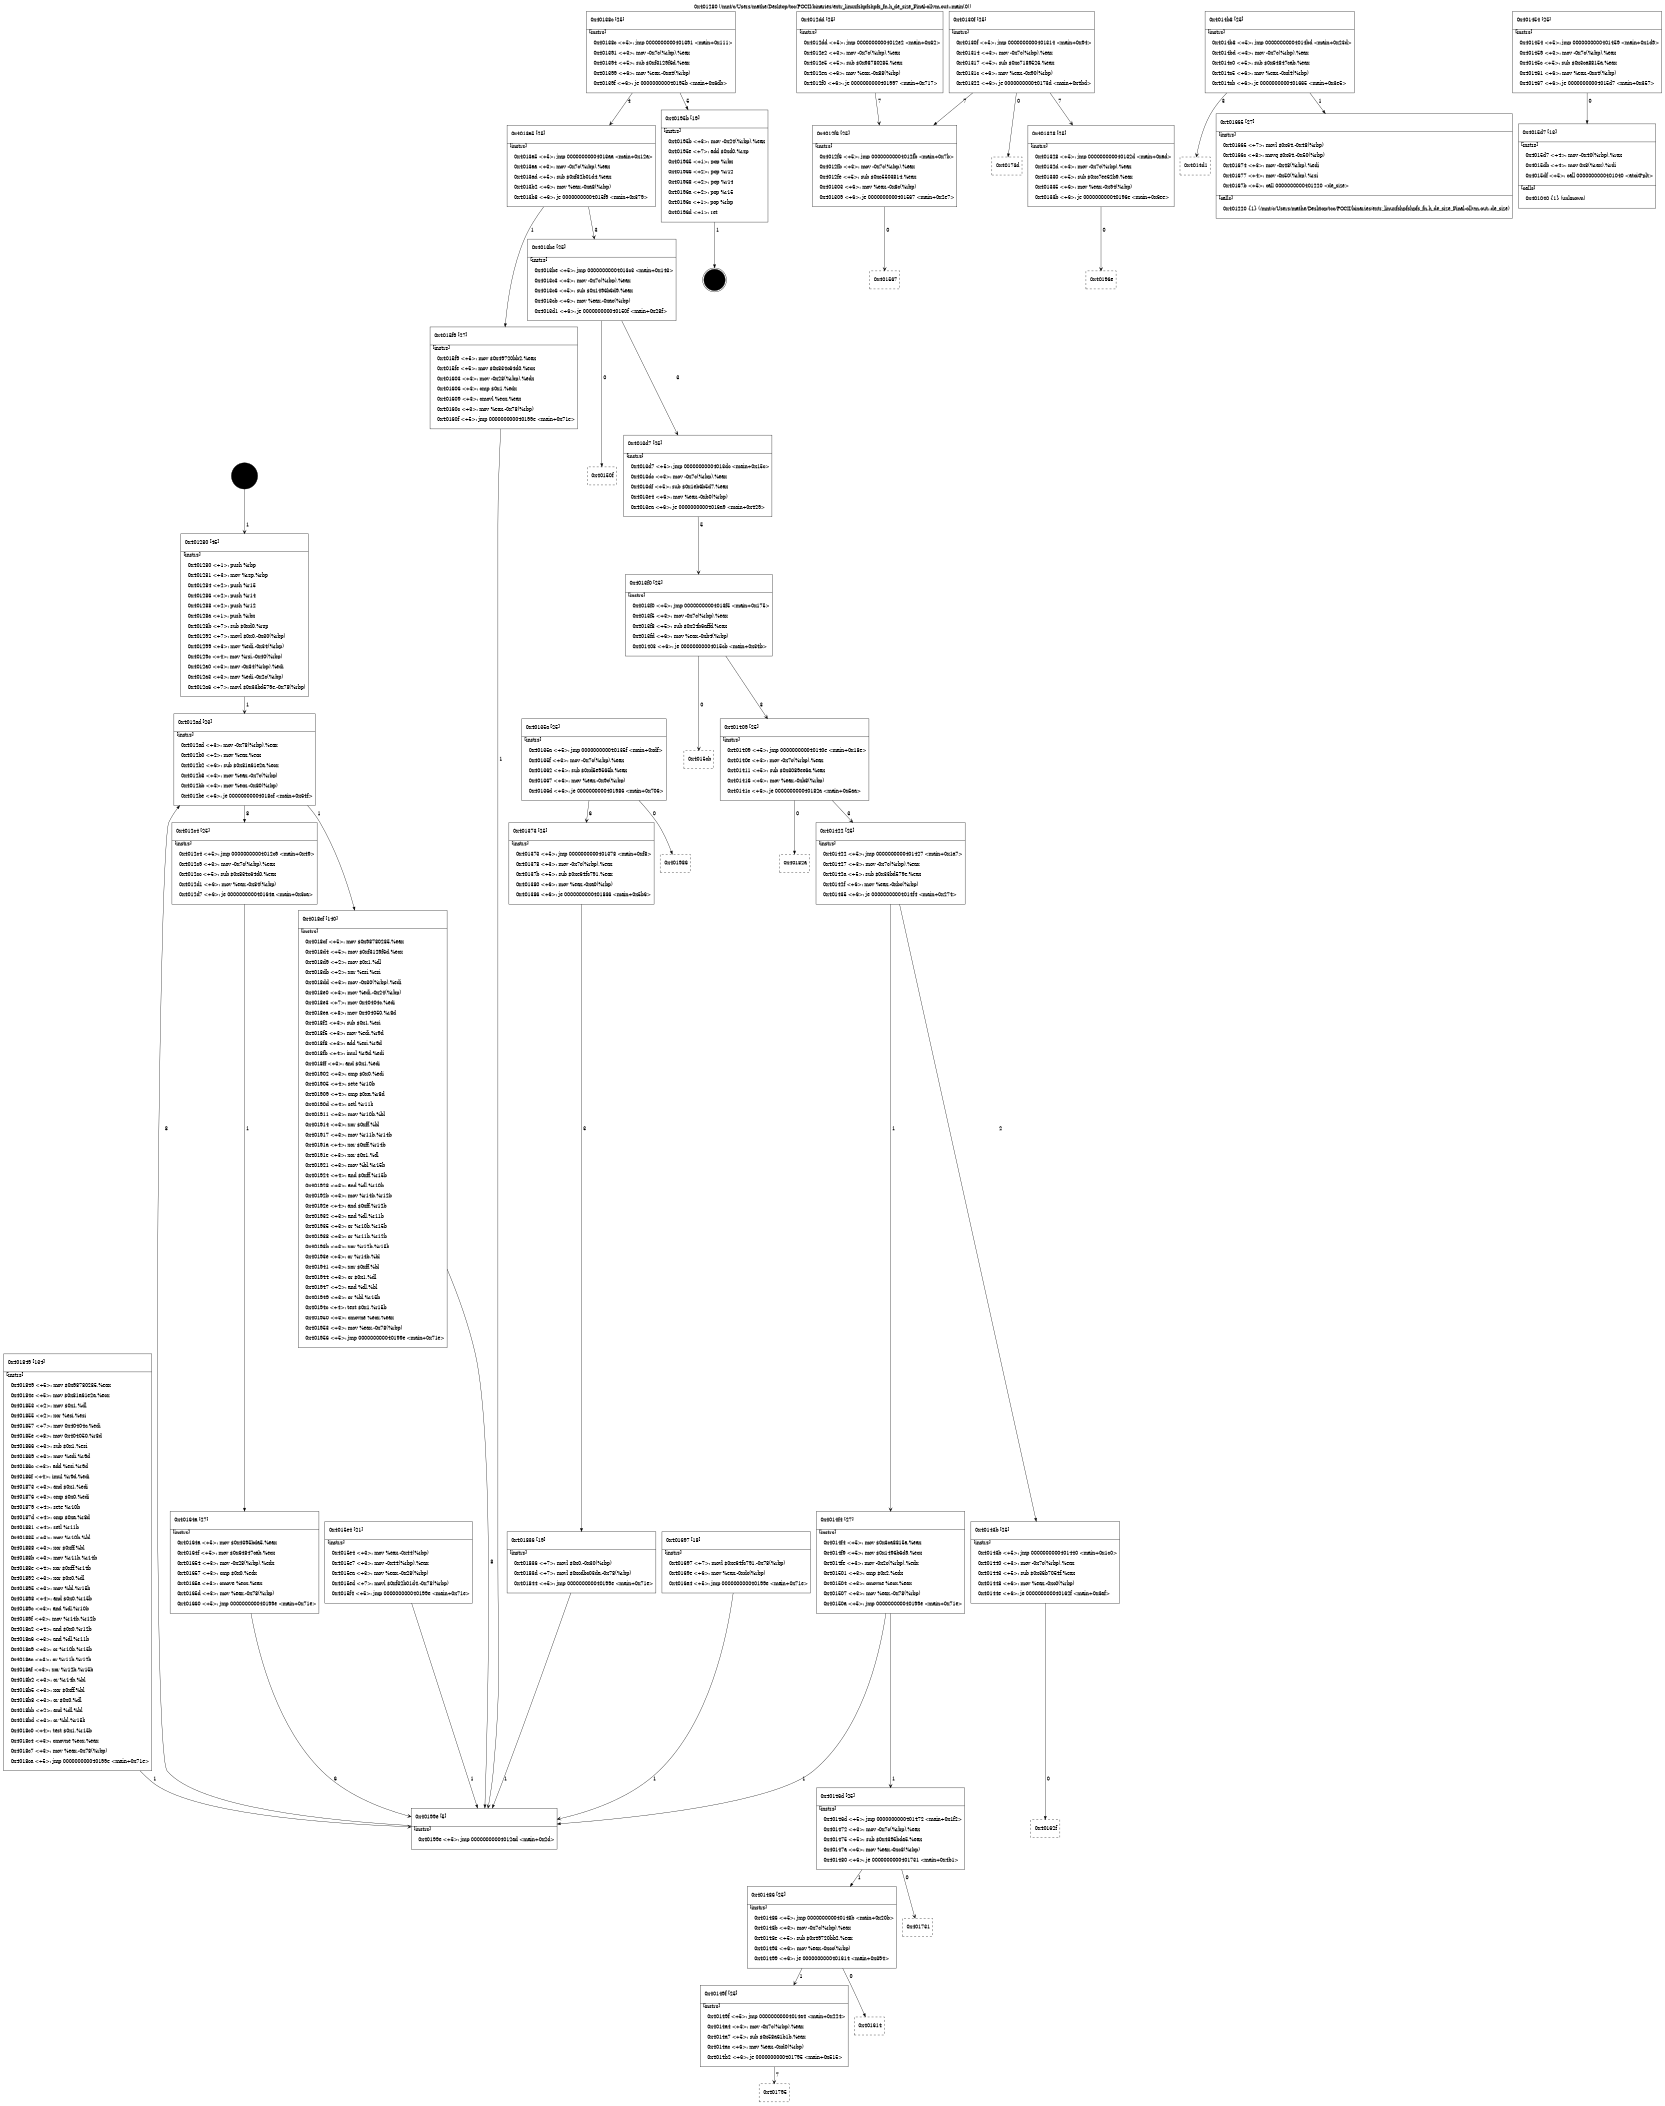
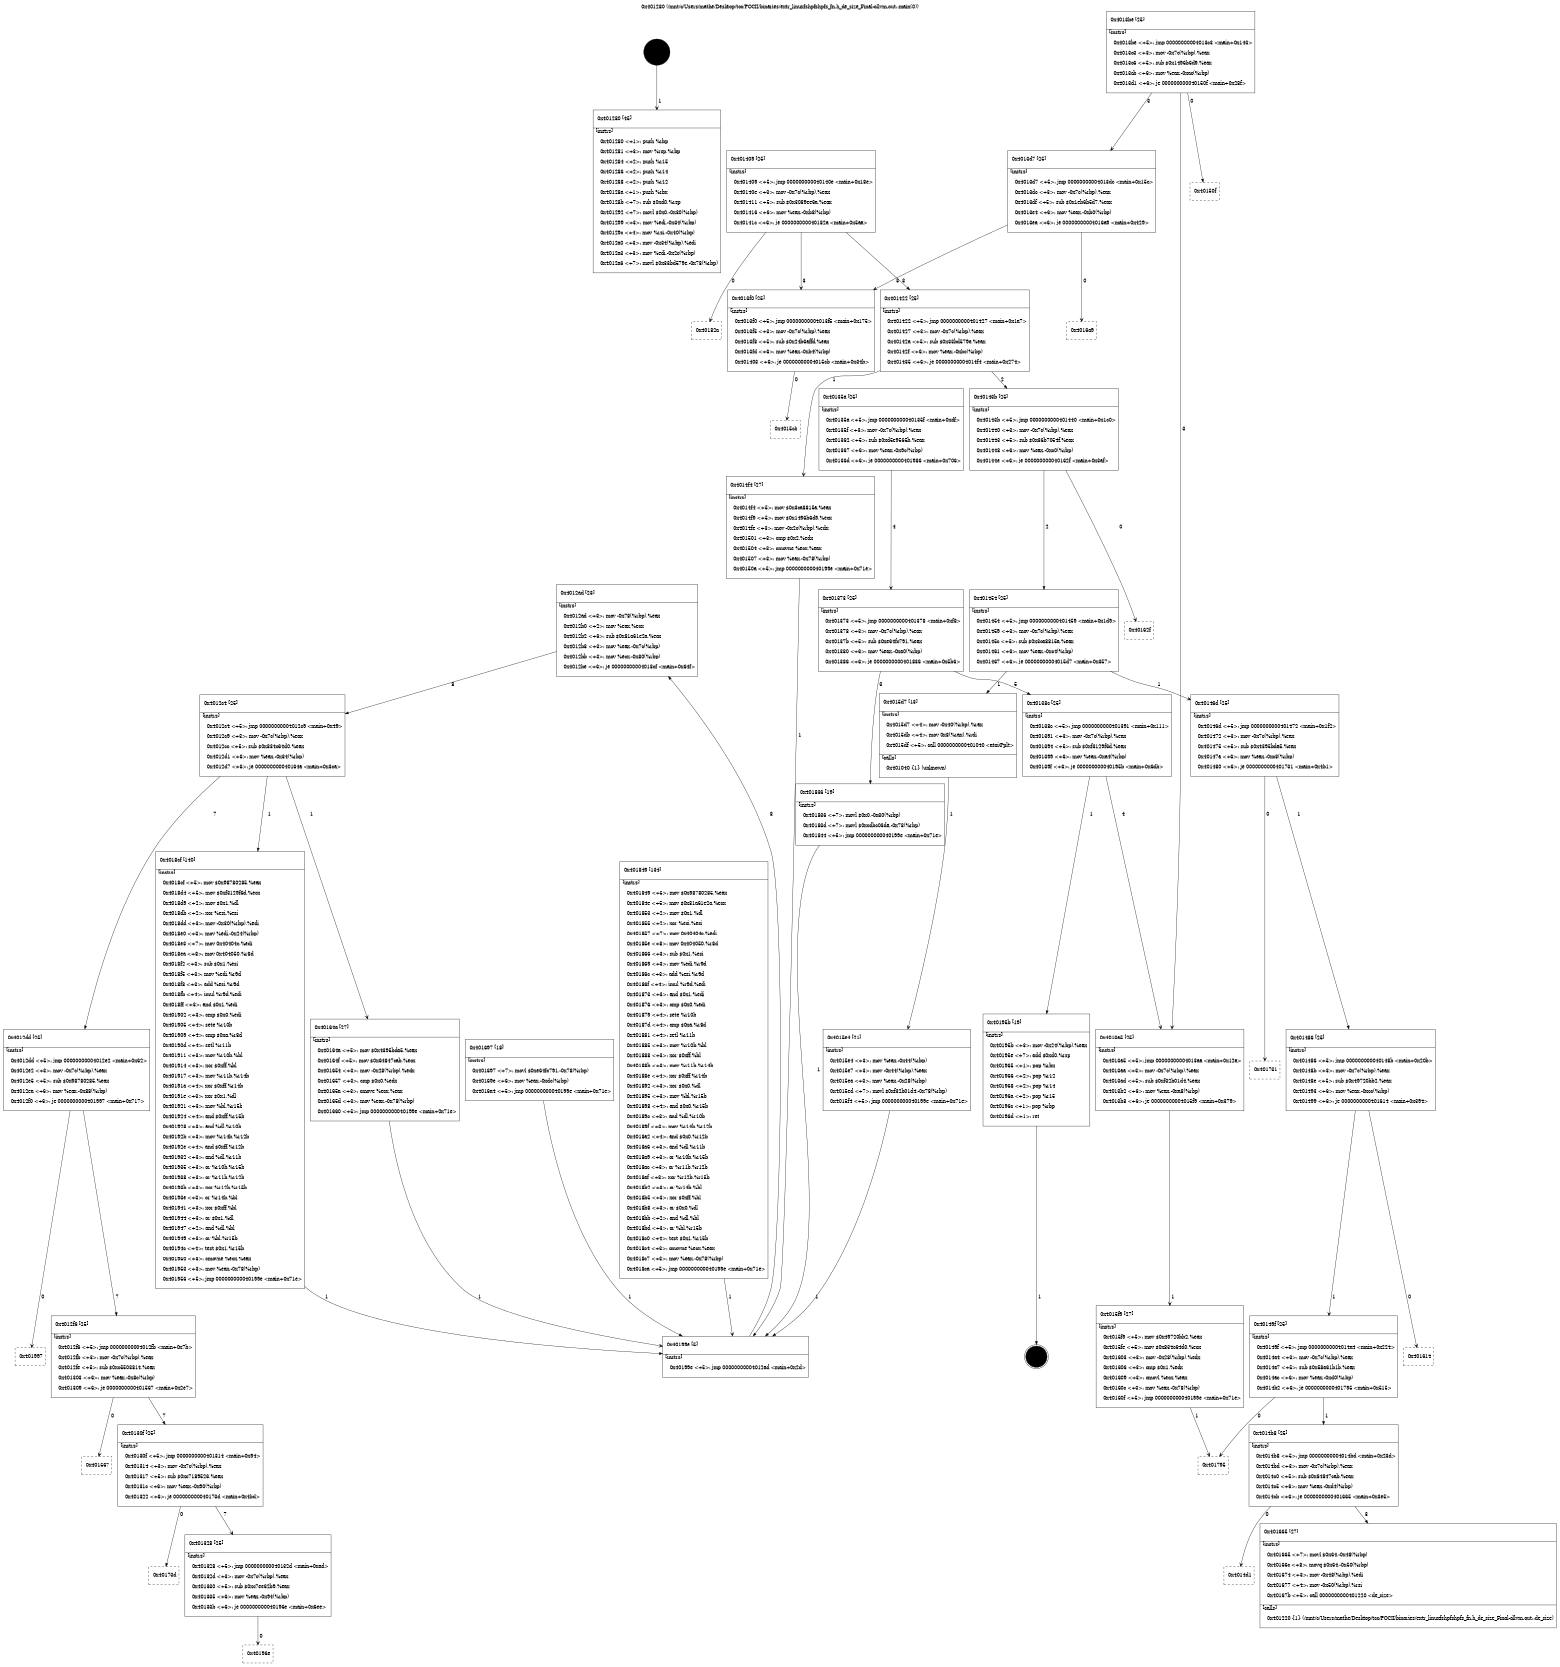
(687, 101) -> (1091, 815)
(1223, 101) -> (1266, 1515)
(1319, 101) -> (1366, 1515)
(1589, 101) -> (998, 685)
(877, 107) -> (100, 1212)
(954, 108) -> (156, 1410)
(591, 221) -> (1181, 559)
(516, 262) -> (1170, 1207)
none -> (1082, 331)
(701, 525) -> (897, 281)
none -> (1044, 528)
none -> (991, 680)
(746, 686) -> (801, 259)
(245, 704) -> none
(841, 810) -> (877, 260)
(590, 814) -> (893, 527)
(795, 826) -> (735, 273)
(336, 854) -> (263, 812)
(675, 863) -> none
none -> (132, 889)
none -> (936, 903)
(498, 1117) -> (1199, 1431)
(245, 1206) -> (326, 896)
none -> (30, 1357)
none -> (1324, 1409)
(491, 1562) -> (326, 1297)
(891, 1699) -> (1149, 686)
(1045, 1710) -> (1103, 543)
(685, 1737) -> (584, 1235)
(335, 1779) -> (479, 1297)
(854, 1991) -> (1393, 1228)
(777, 2075) -> (1258, 1416)
